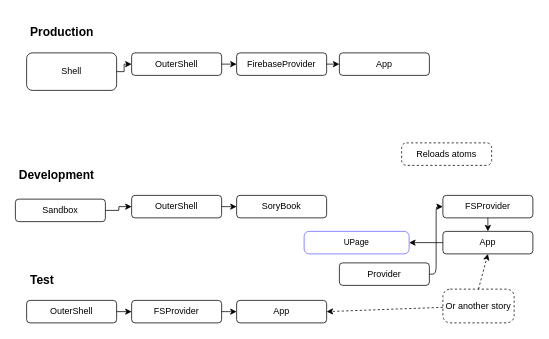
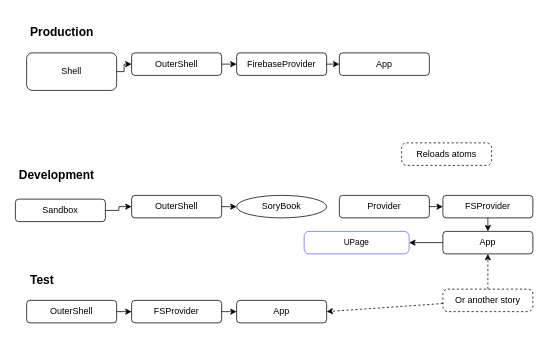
(282, 207) -> (282, 207)
(384, 274) -> (384, 207)
(479, 306) -> (488, 300)
